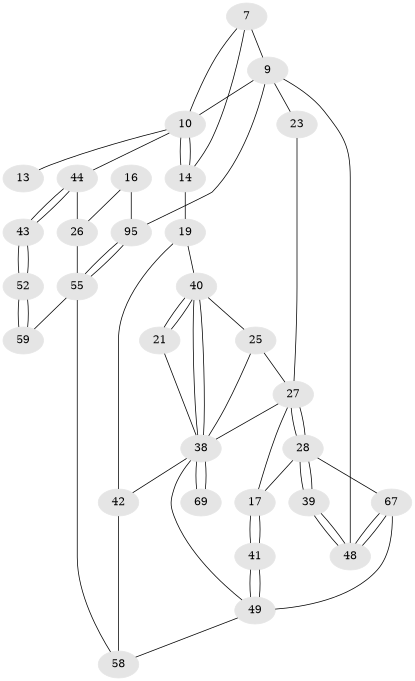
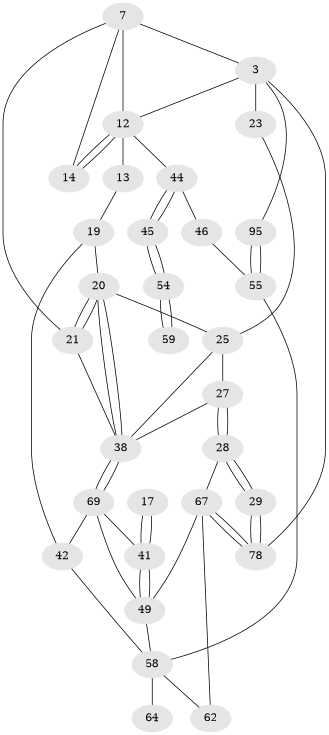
(268, 70) -> (256, 70)
(185, 124) -> (123, 124)
none -> (3, 160)
(131, 178) -> none
(185, 200) -> (108, 206)
(23, 232) -> (148, 232)
(77, 232) -> (202, 232)
(297, 260) -> (294, 244)
(23, 286) -> (164, 286)
(196, 286) -> (99, 286)
(50, 313) -> none
(271, 448) -> none
(160, 476) -> (78, 529)
(279, 476) -> none
(309, 502) -> (256, 502)
none -> (119, 530)
(185, 538) -> (113, 559)
(350, 556) -> (256, 556)
none -> (152, 718)
none -> (211, 718)
